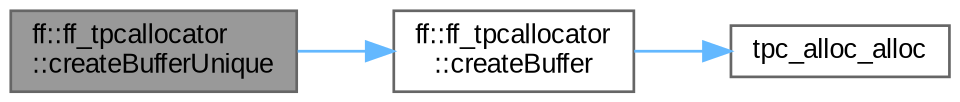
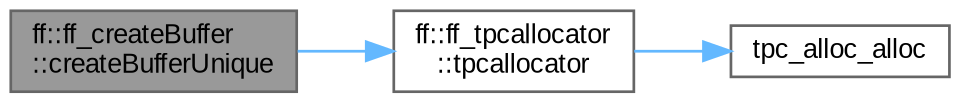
(154, 51) -> (154, 51)
(514, 51) -> (514, 51)
